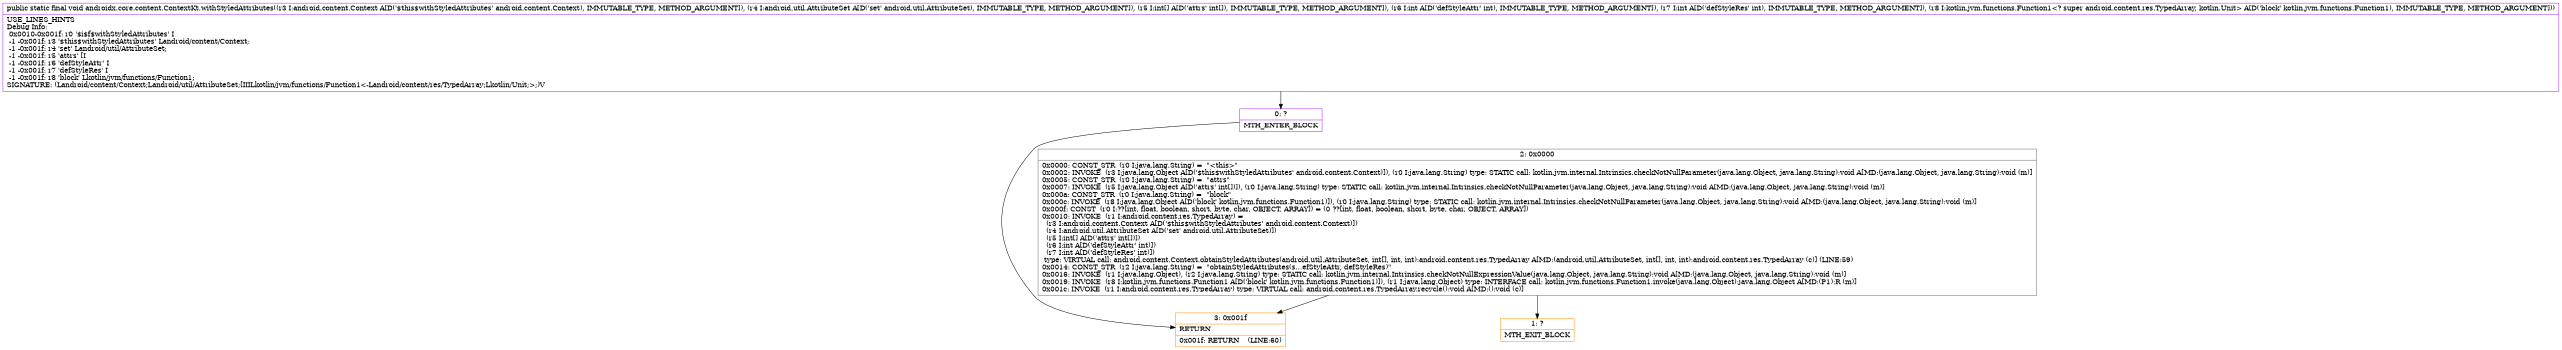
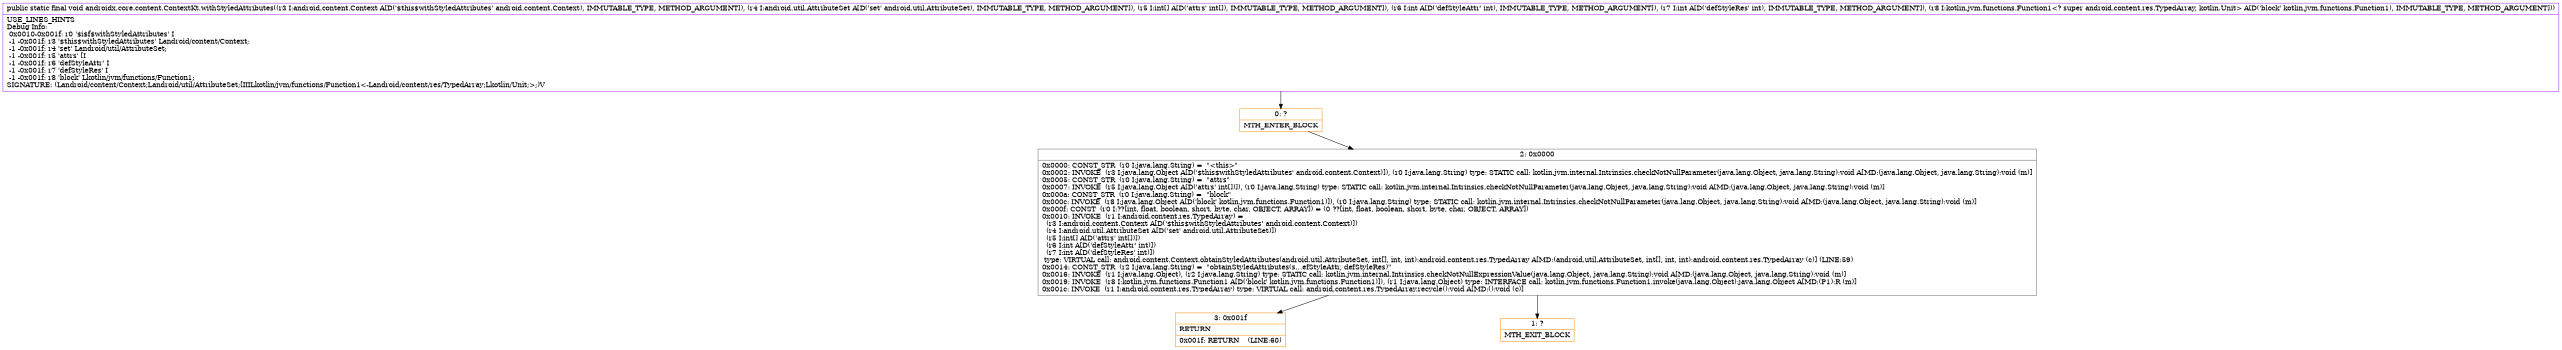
(1281, 120) -> (1281, 120)
(1008, 190) -> (1328, 139)
